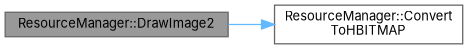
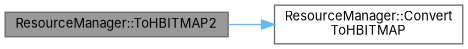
(117, 24) -> (117, 24)
